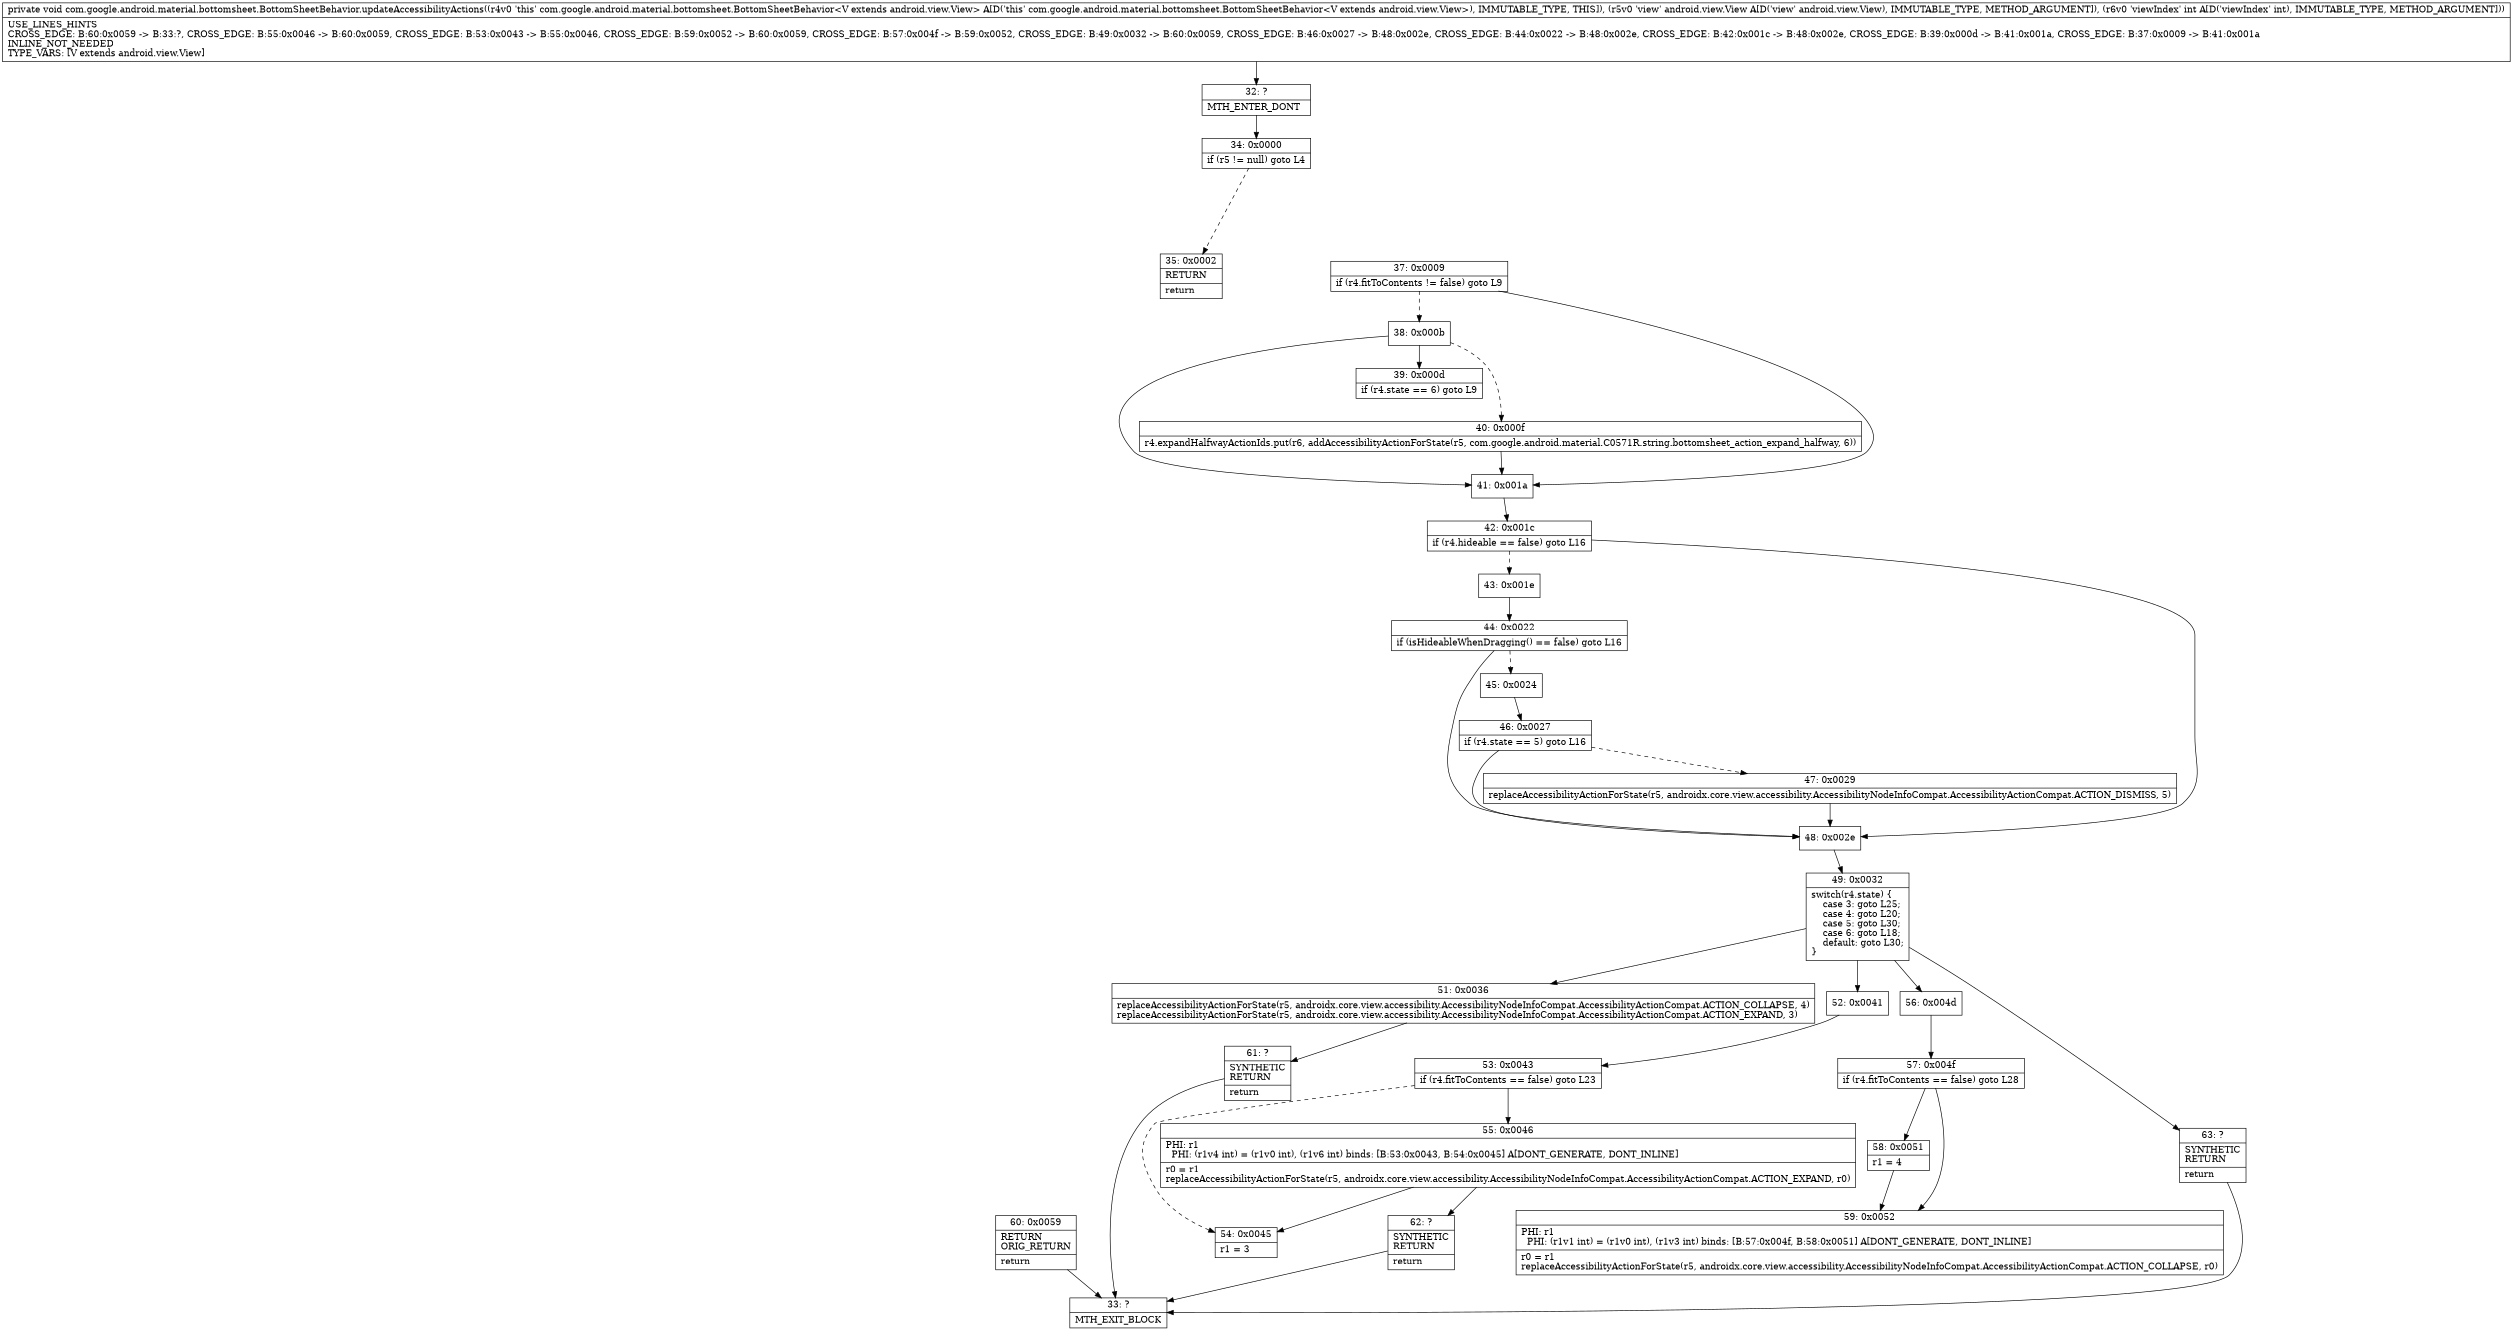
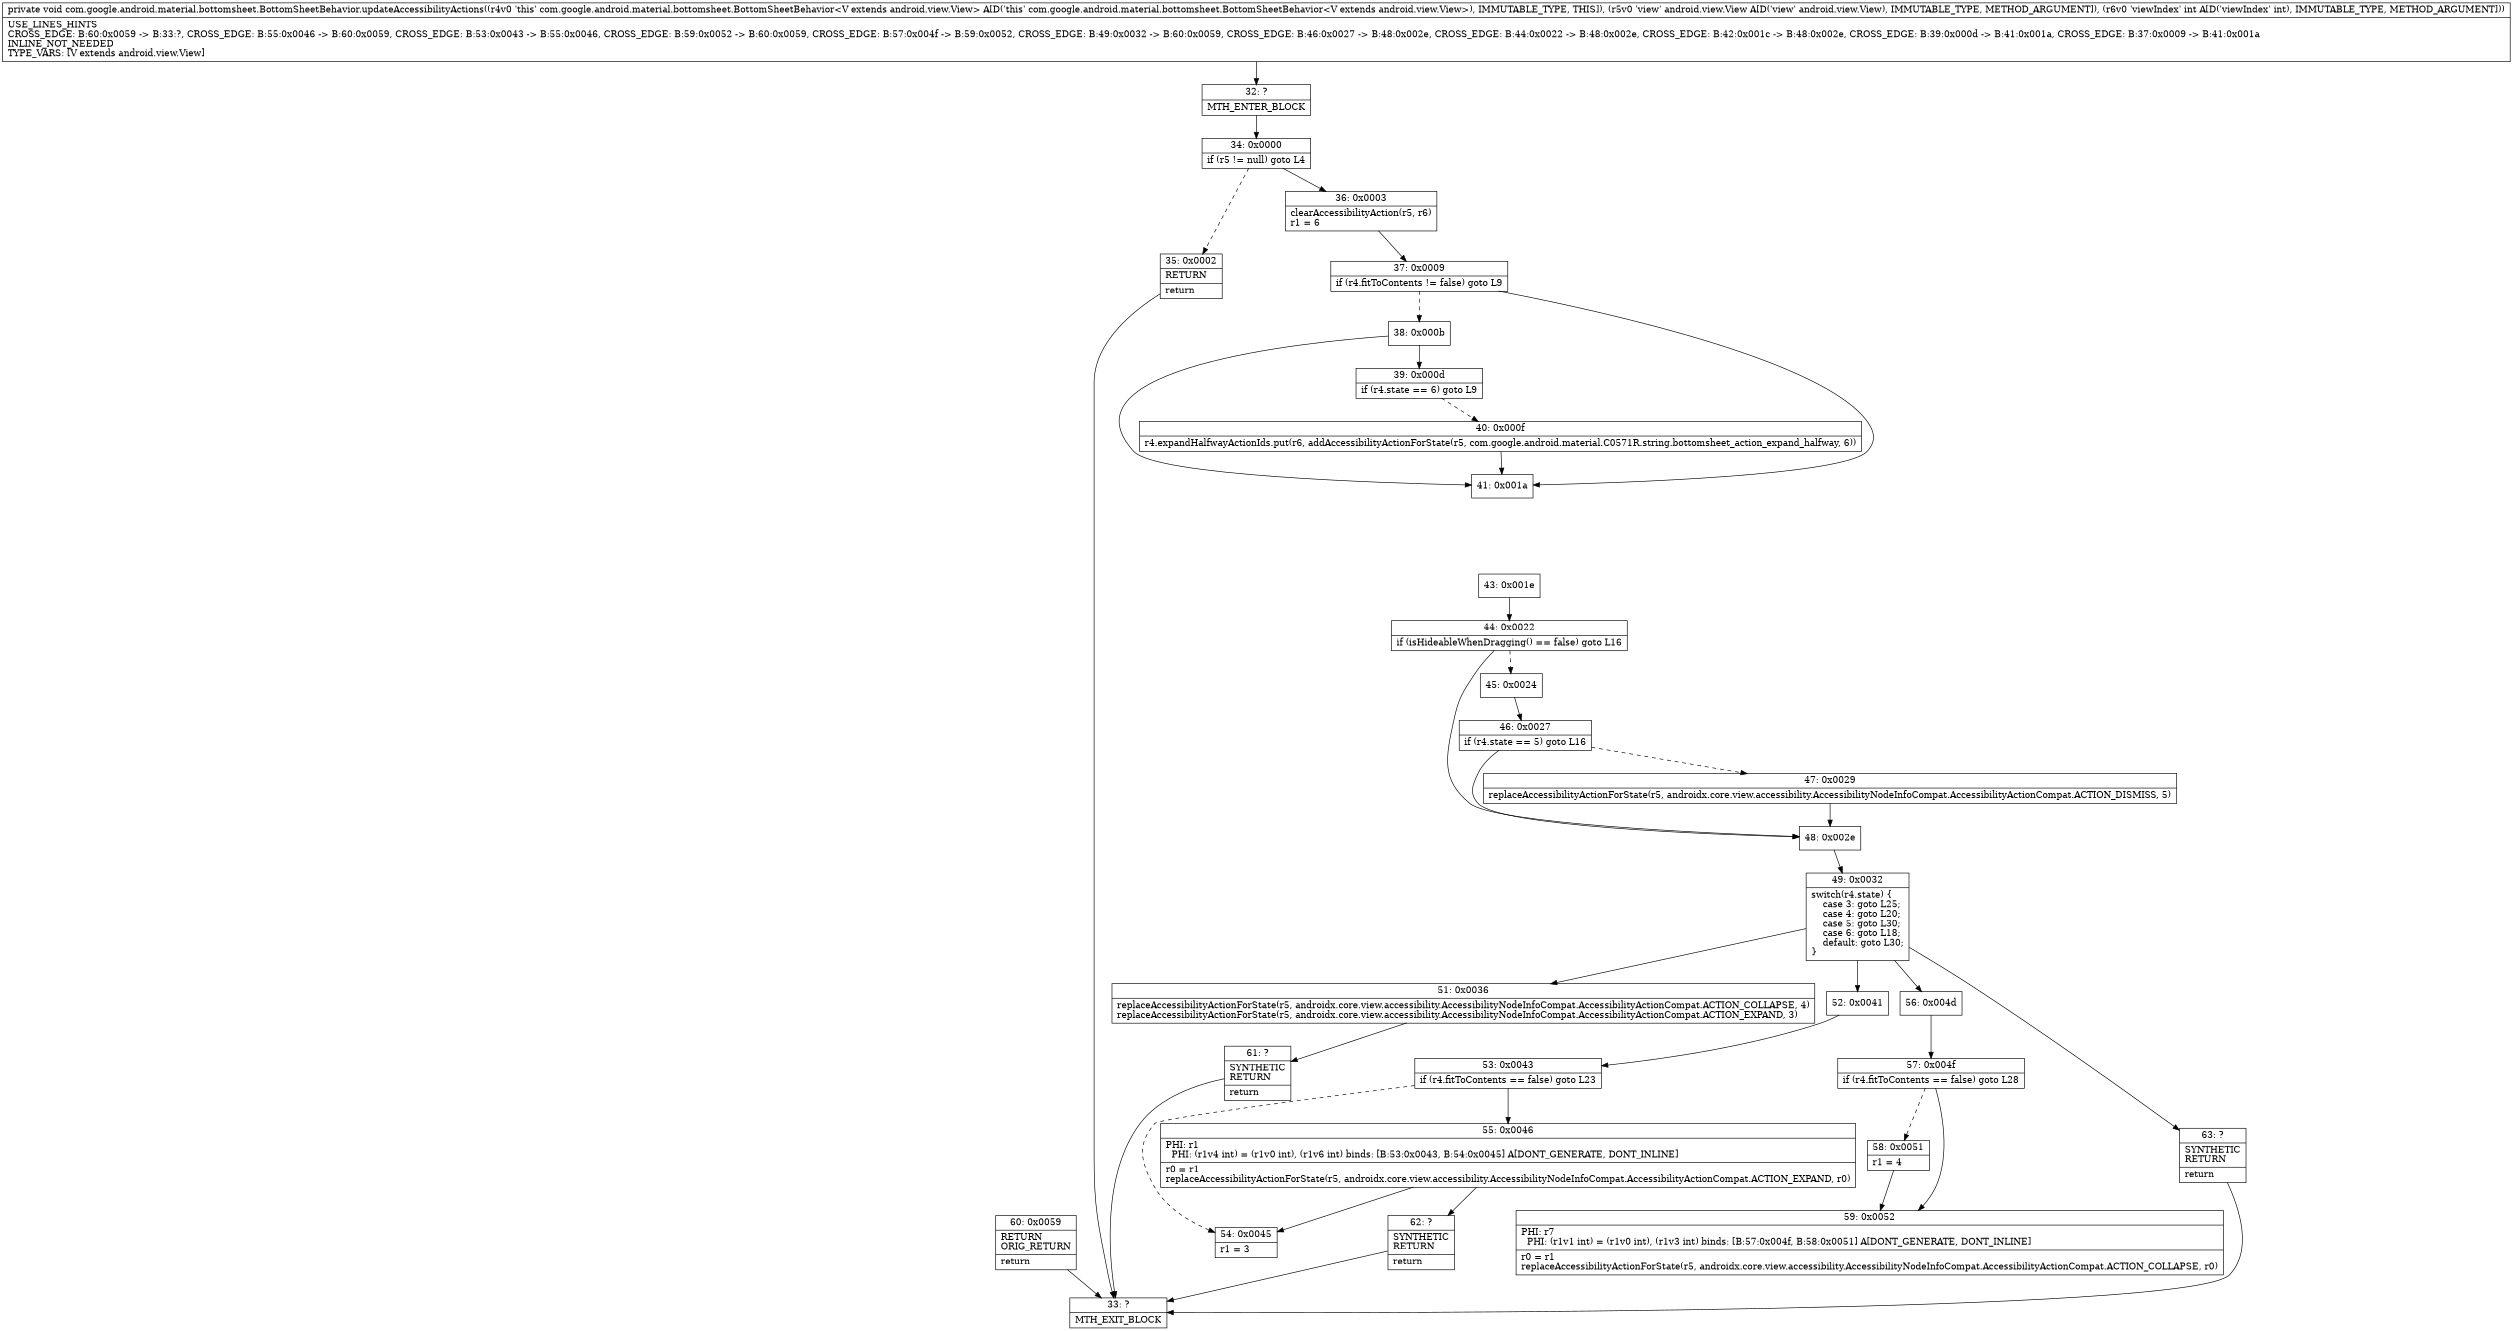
(1254, 107) -> (1256, 107)
none -> (1361, 211)
(1489, 370) -> (1457, 408)
(1509, 536) -> none
none -> (1094, 780)
(1916, 1111) -> (1916, 1111)
(1539, 1232) -> (1539, 1232)
